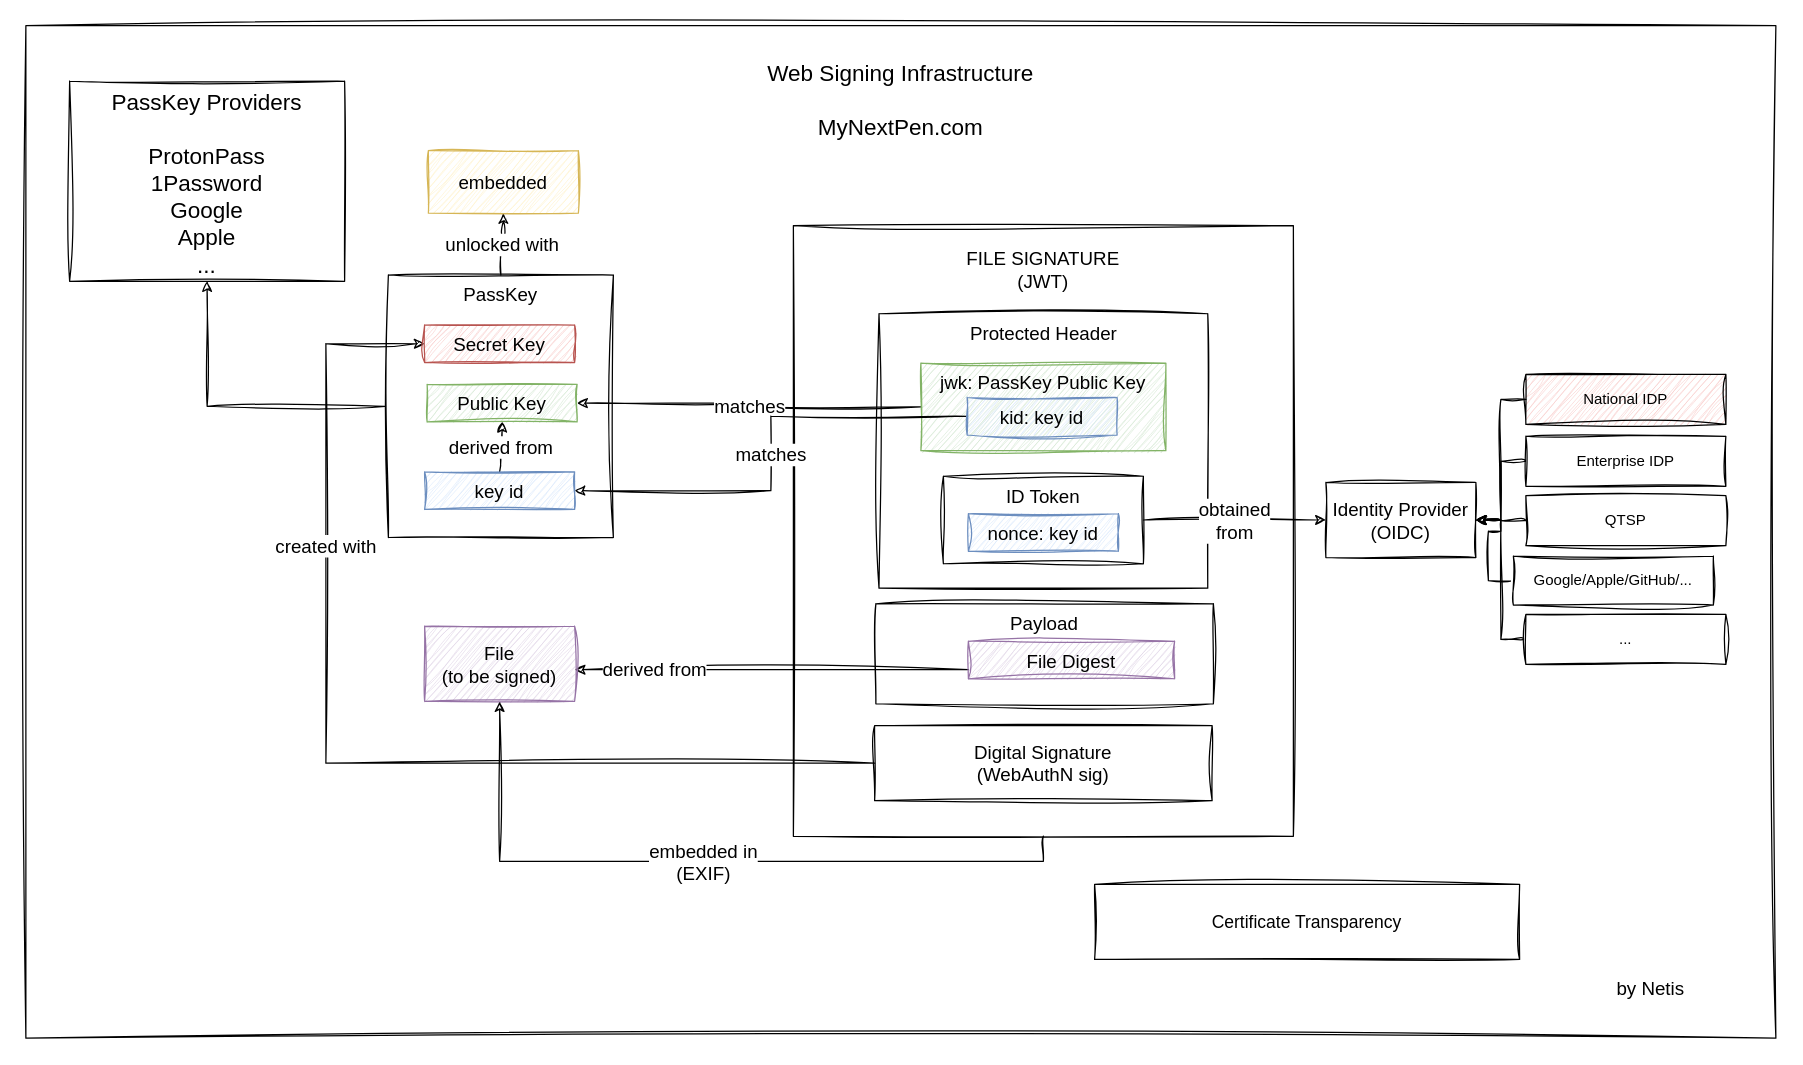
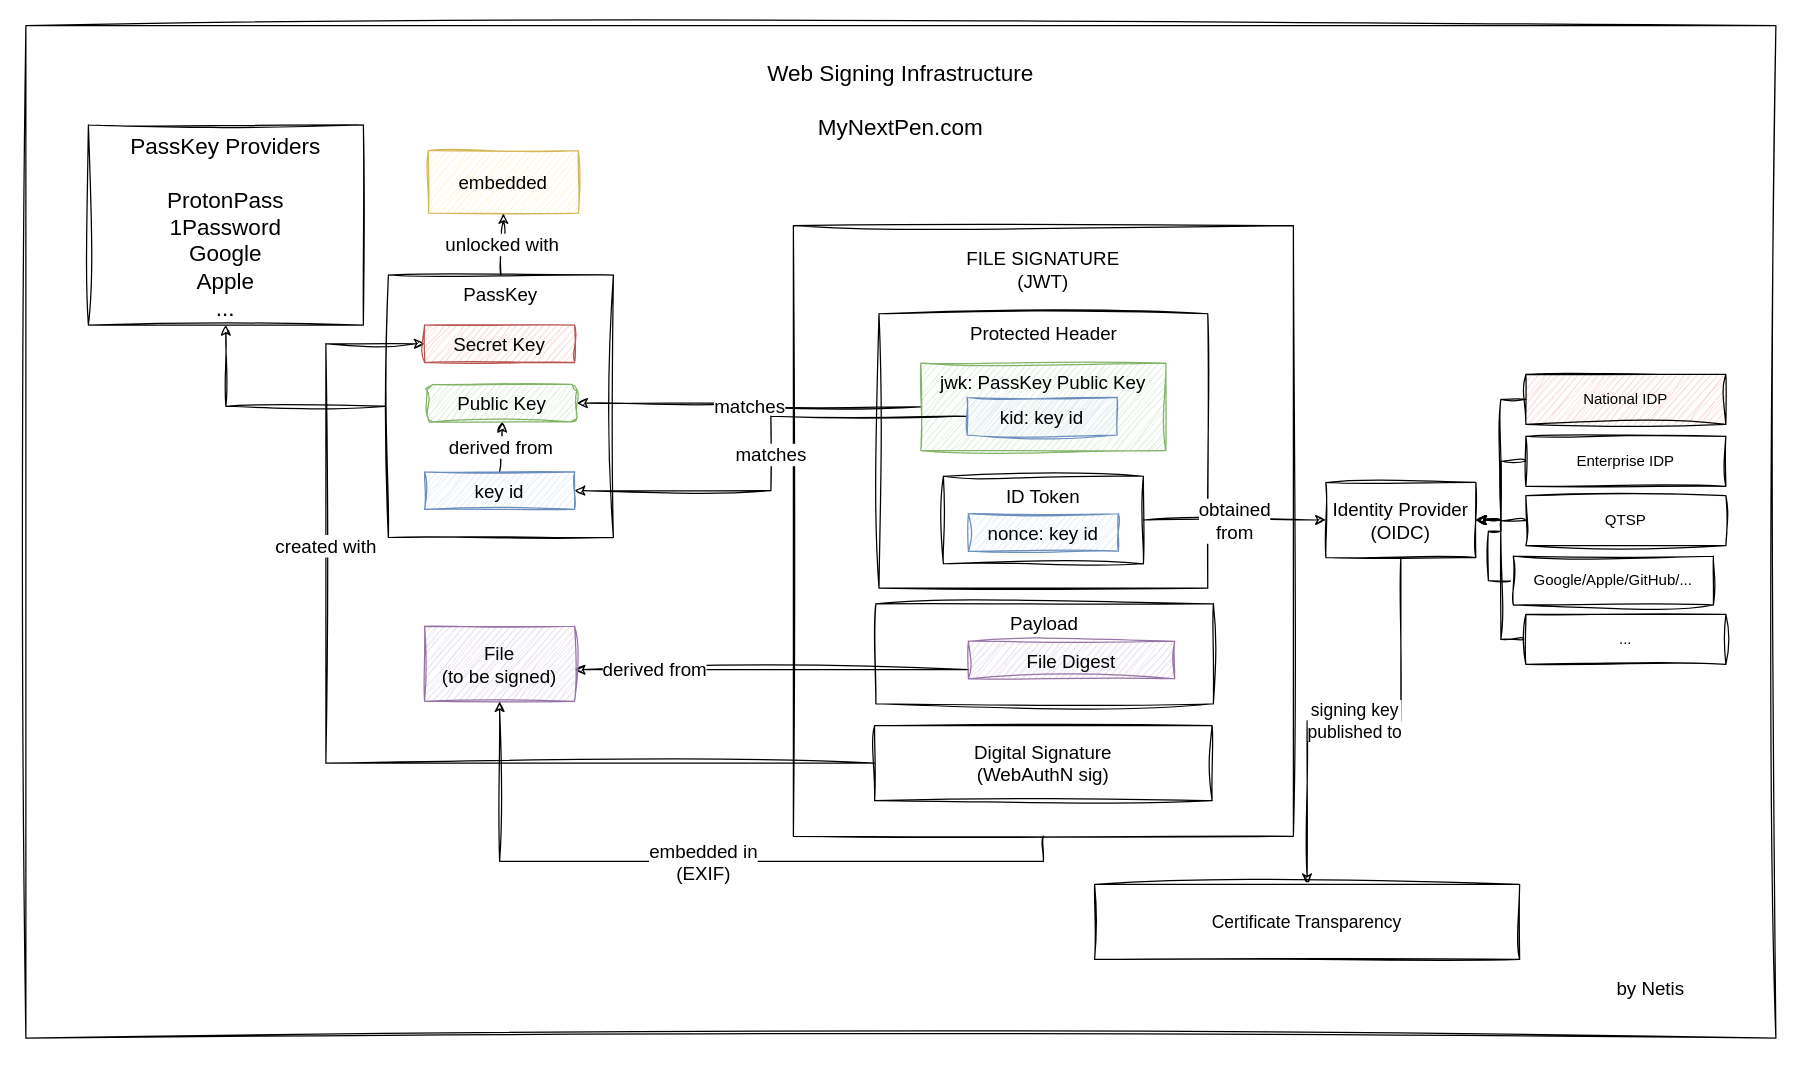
(207, 181) -> (226, 225)
(502, 403) -> (502, 403)
none -> (1307, 797)
